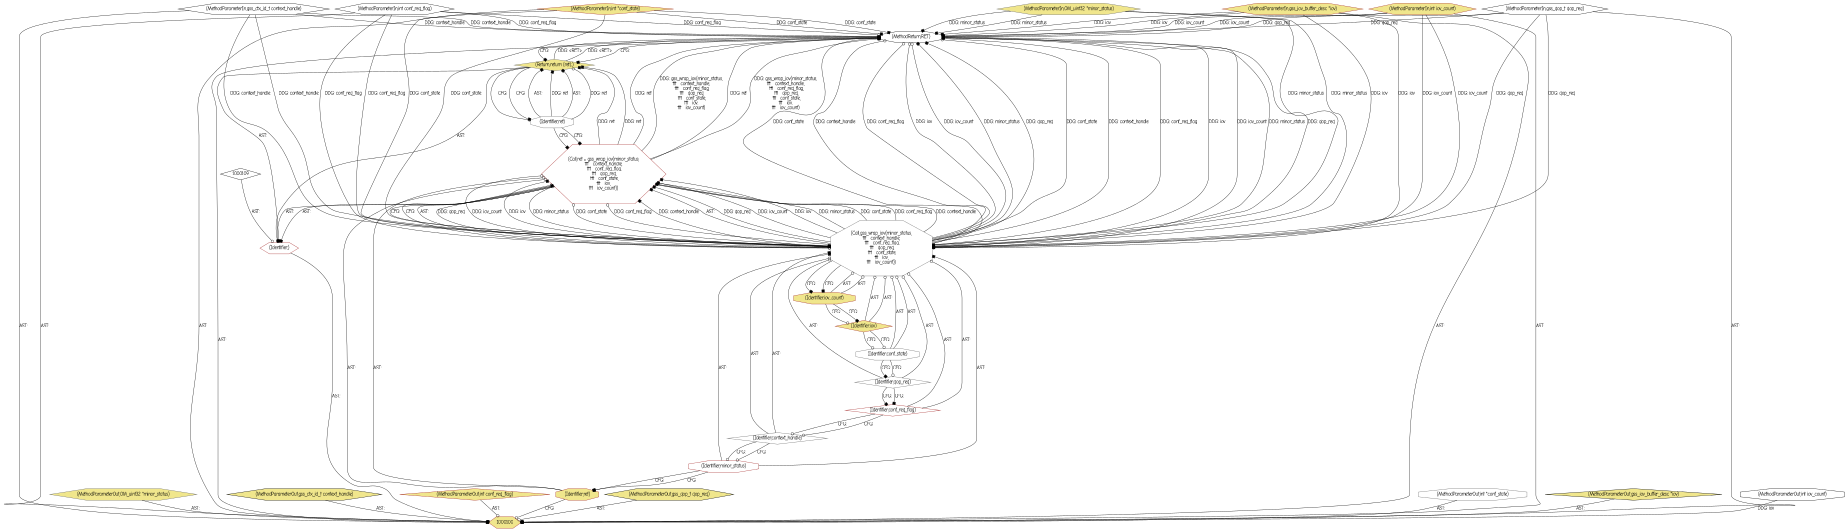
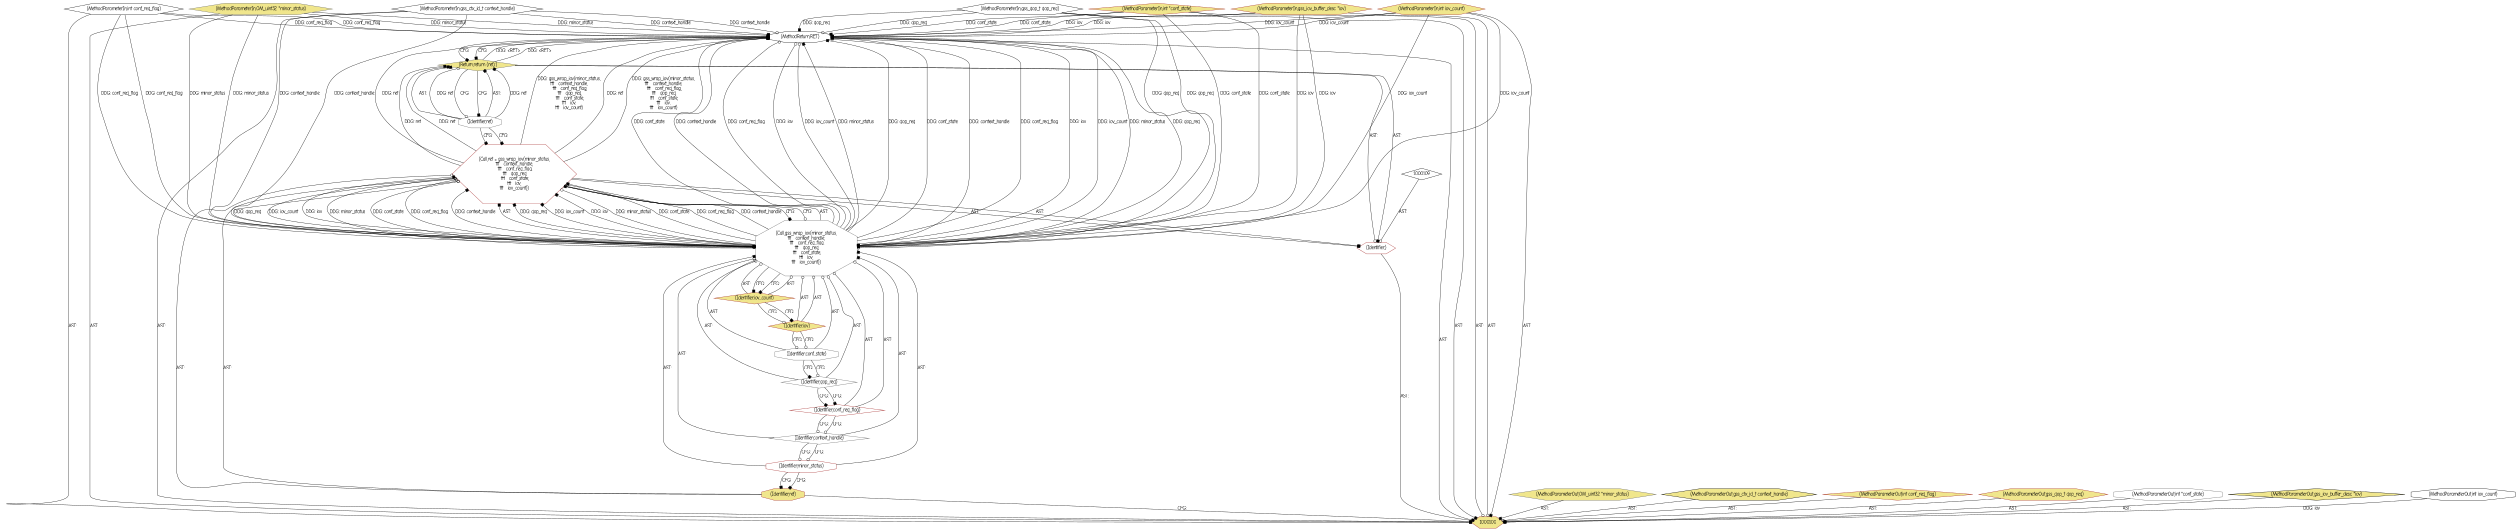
(824, 298) -> (754, 298)
(669, 494) -> (2043, 494)
none -> (483, 514)
